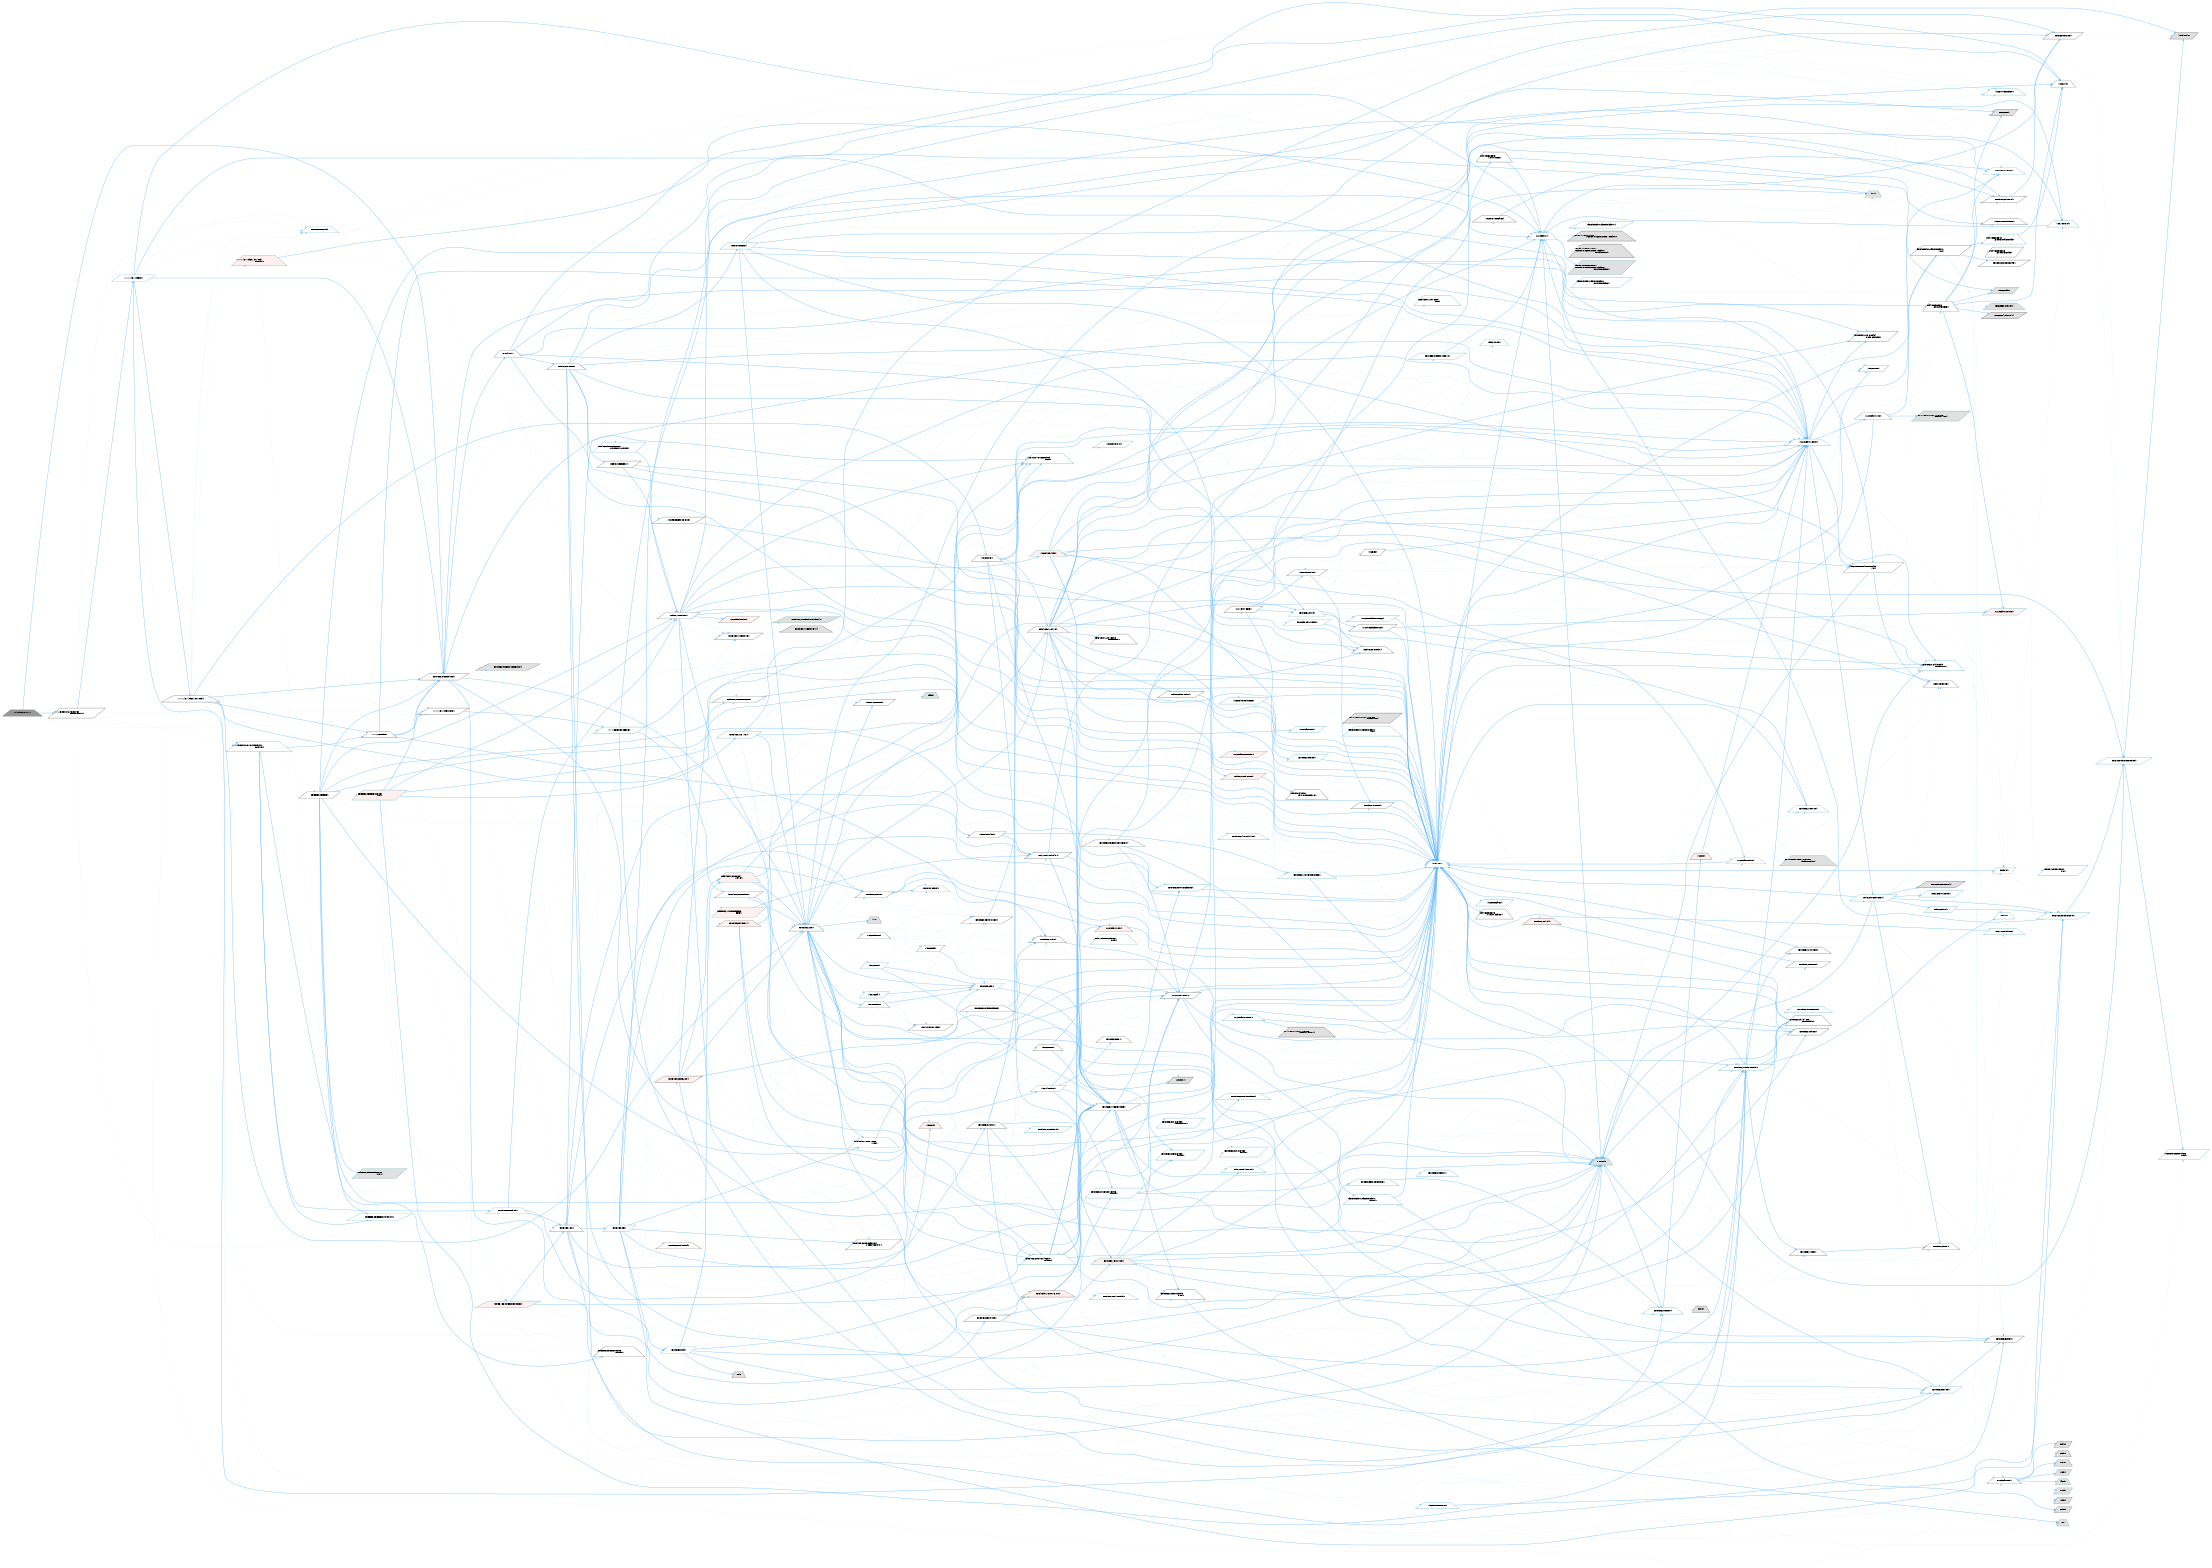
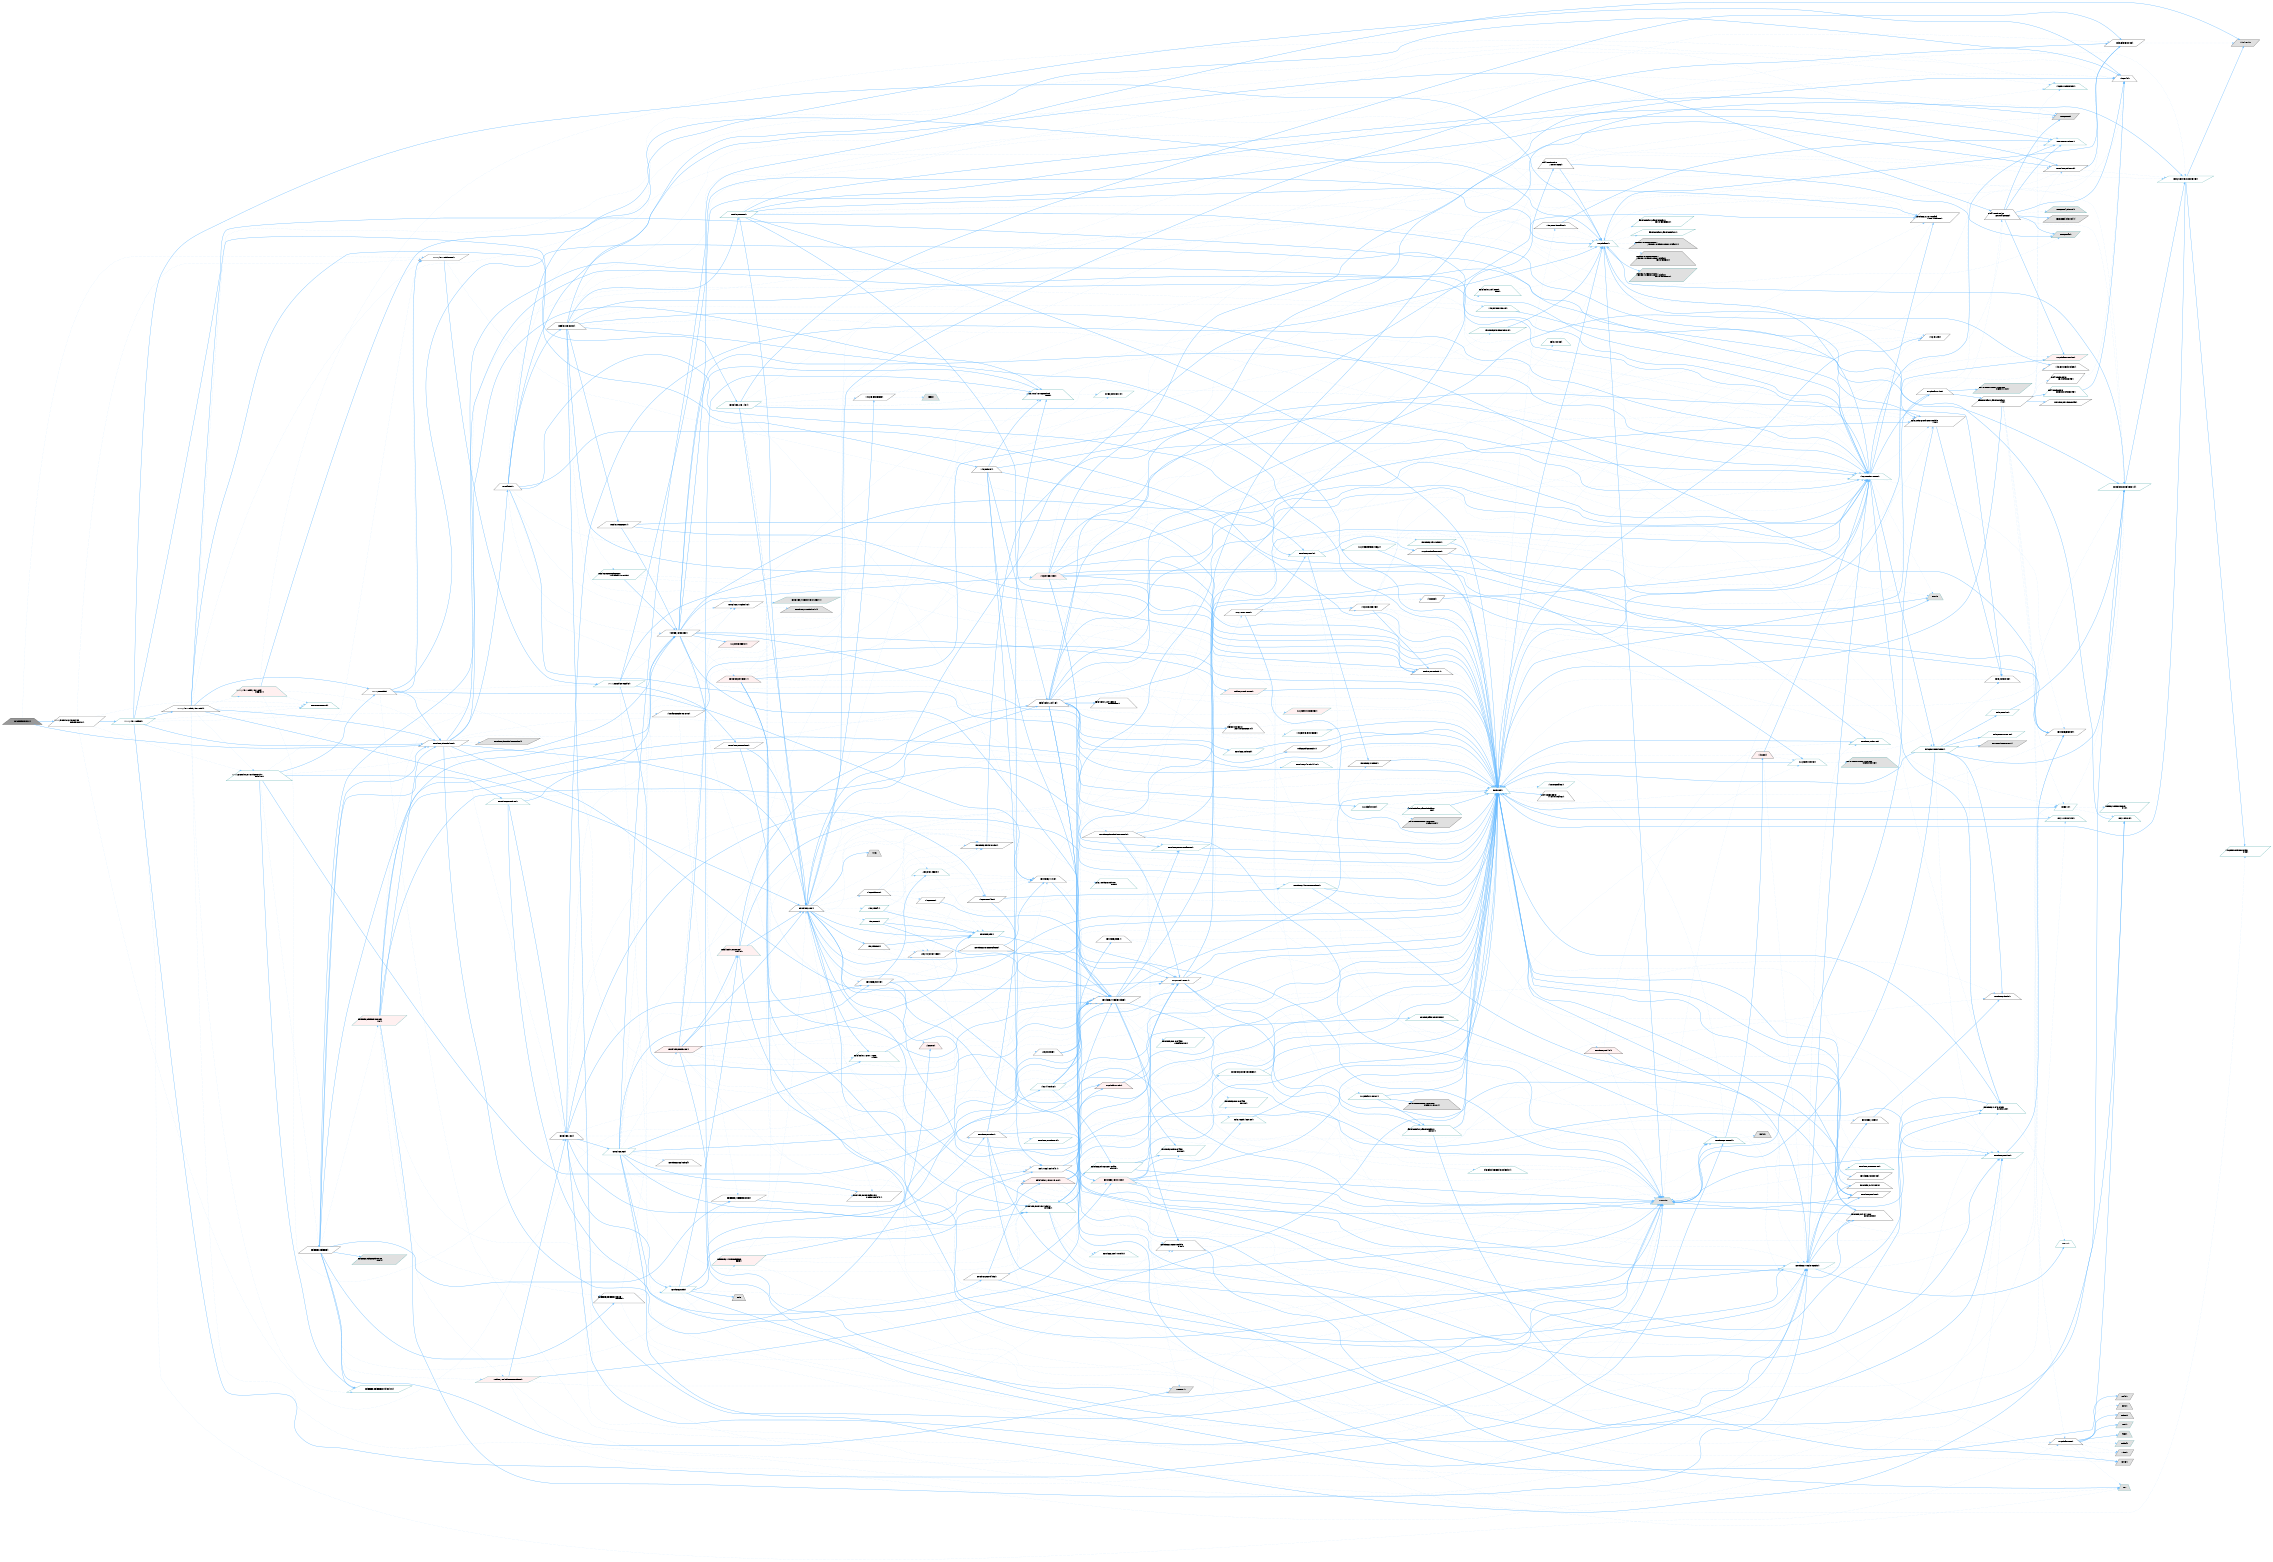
(1114, 444) -> (1114, 394)
(1338, 625) -> (1401, 549)
none -> (1404, 1113)
(1437, 1173) -> (1498, 1170)
